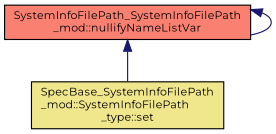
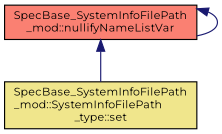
(128, 22) -> (101, 22)
